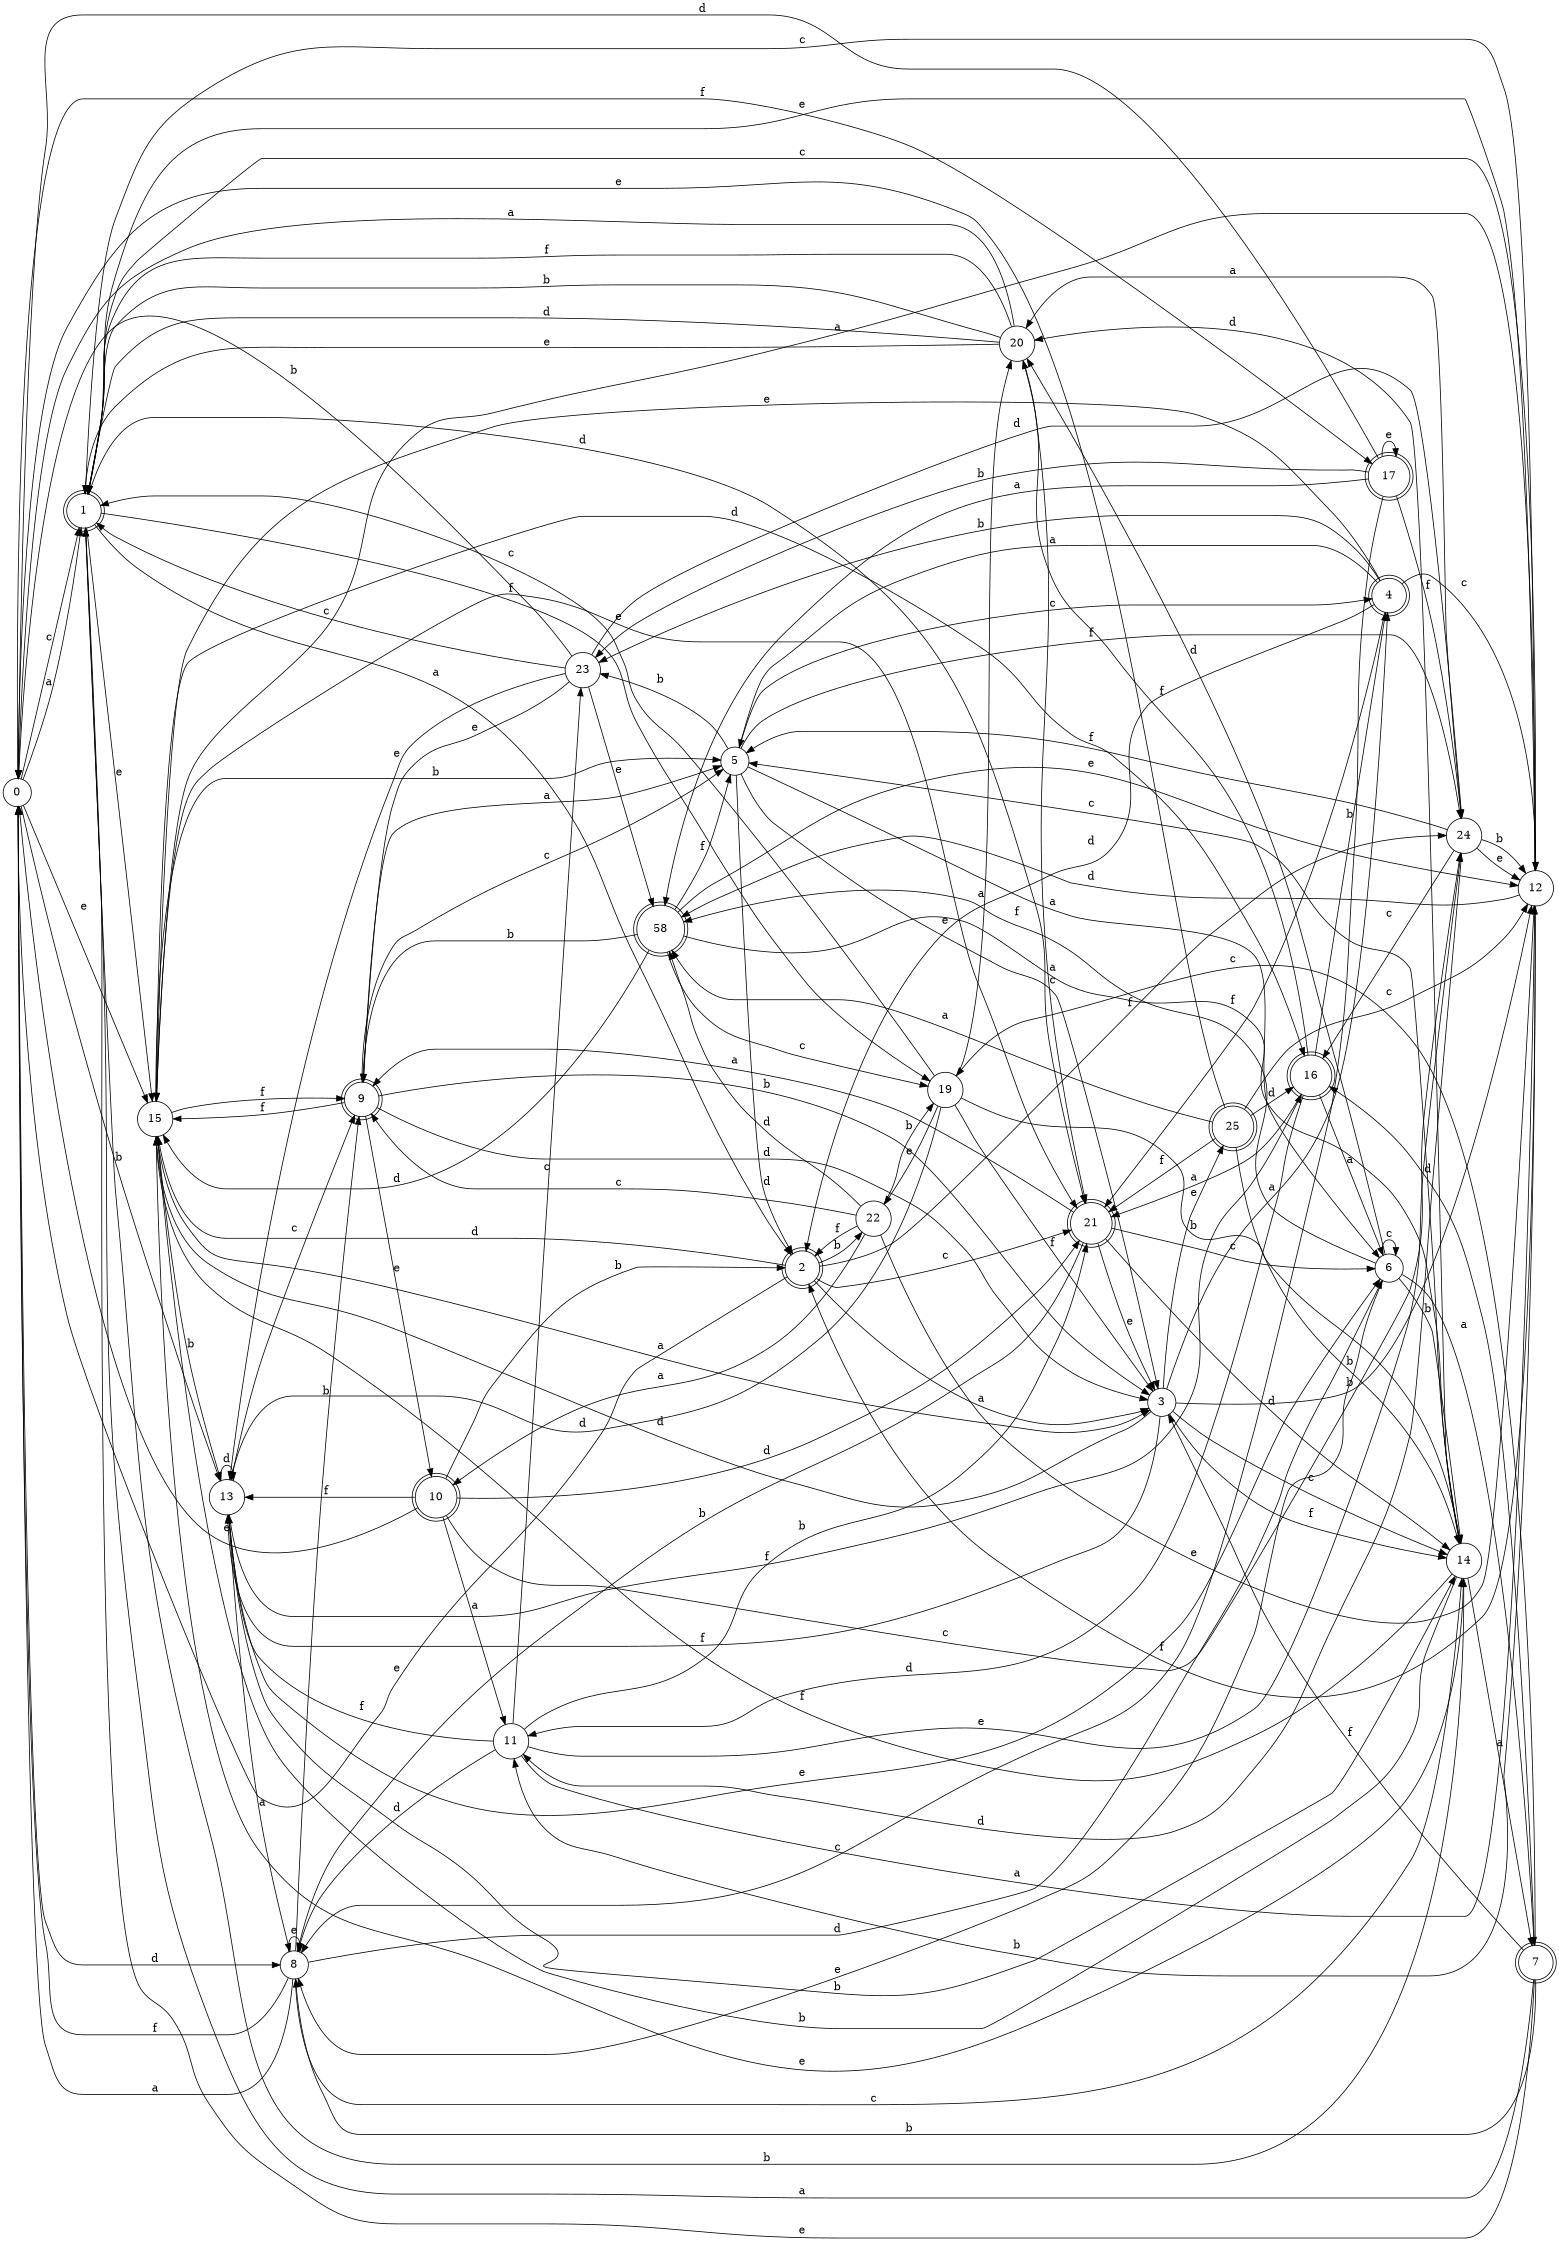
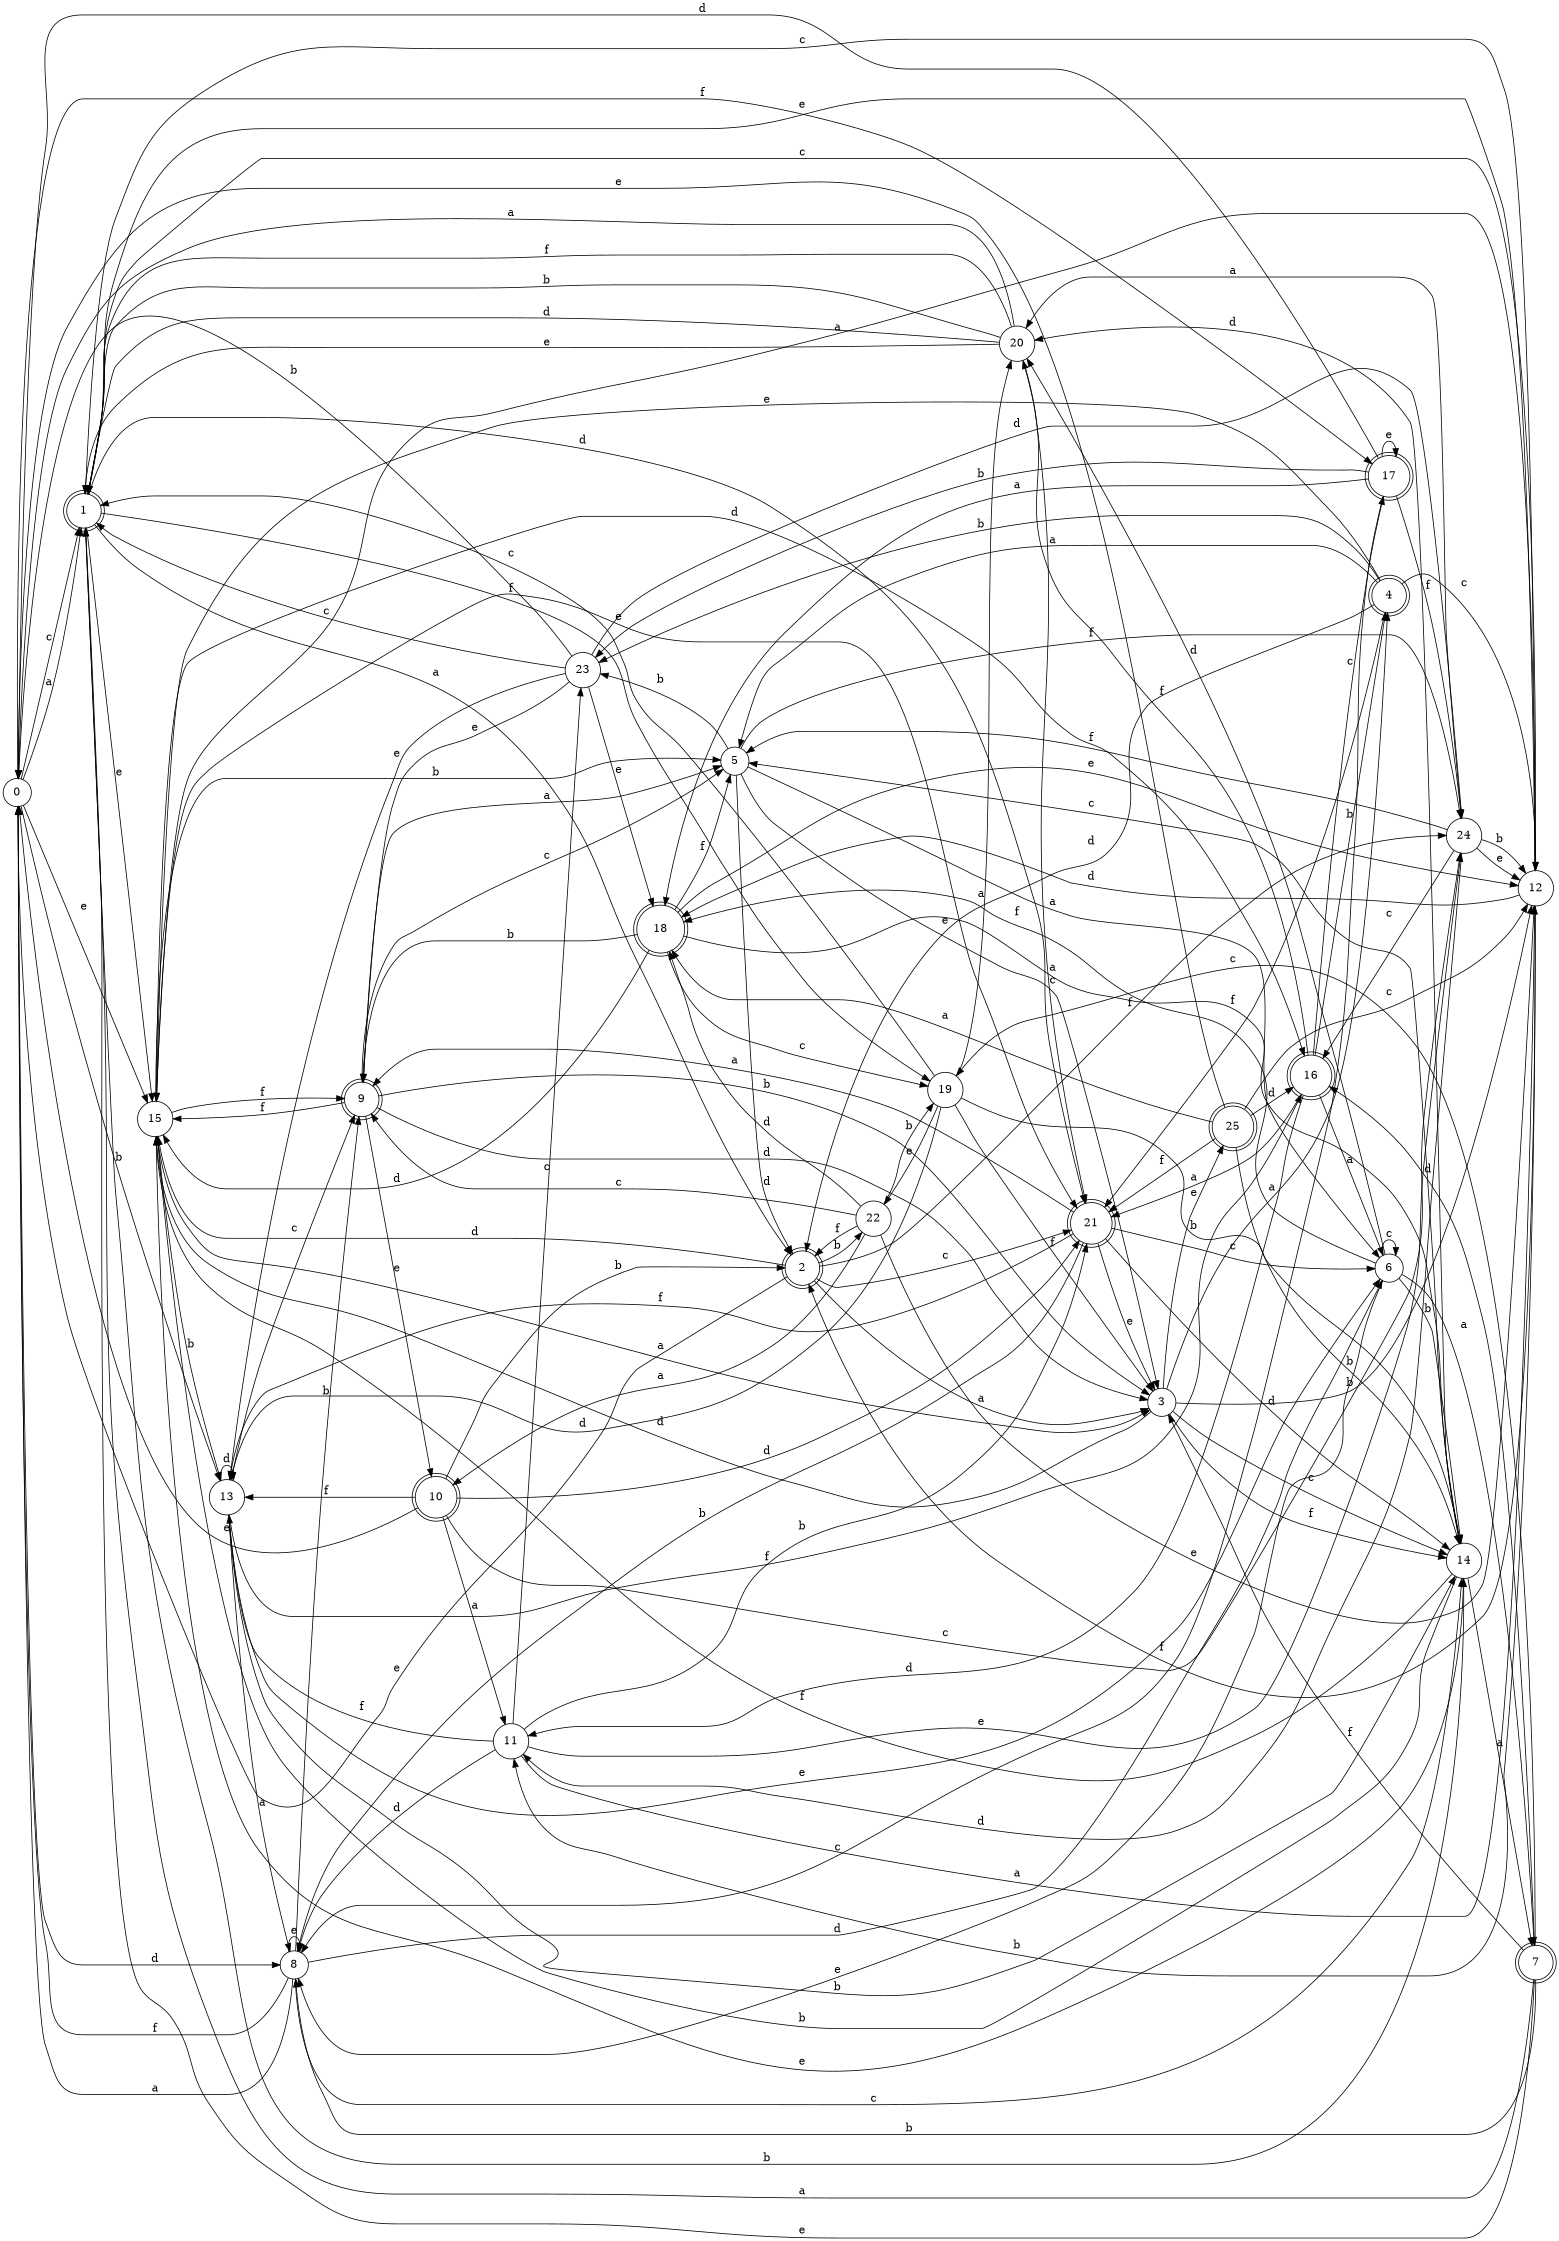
(1026, 613) -> none
none -> (1343, 751)
(661, 929) -> (661, 929)
(702, 1645) -> (630, 1305)
